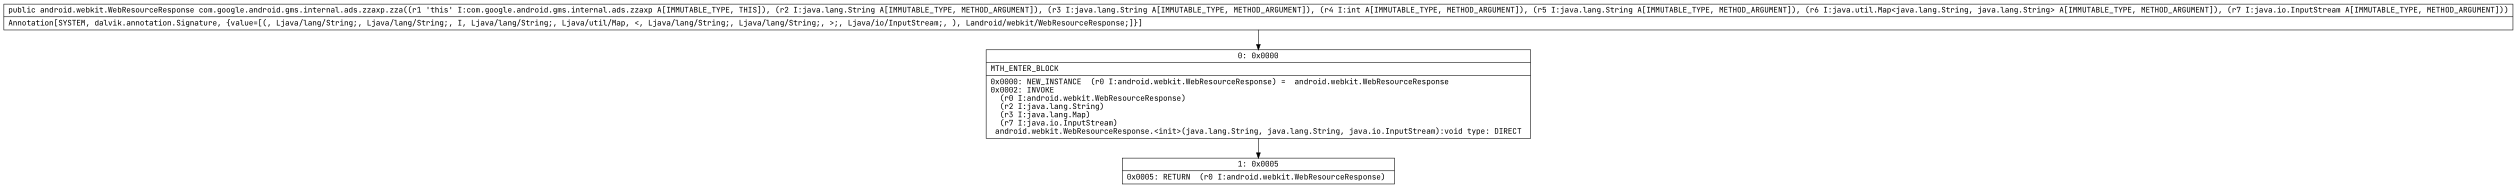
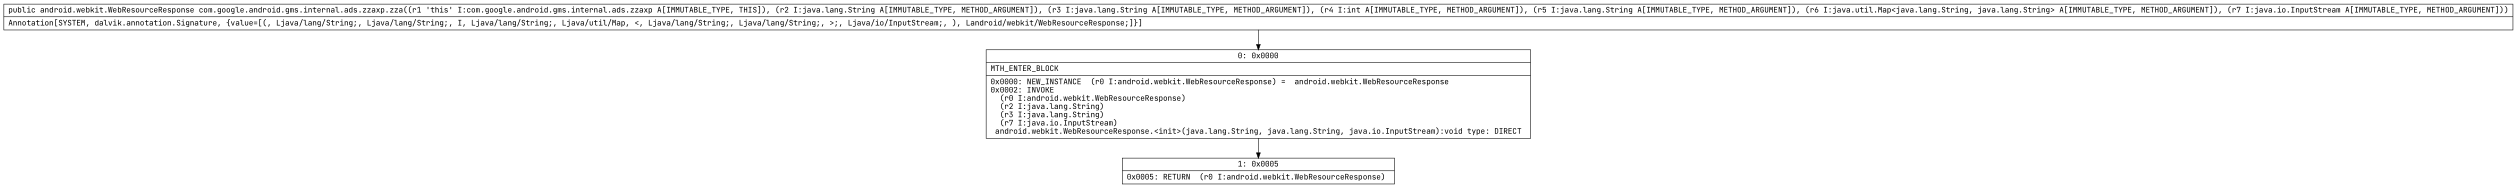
(1041, 115) -> (1047, 115)
